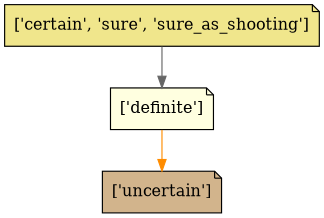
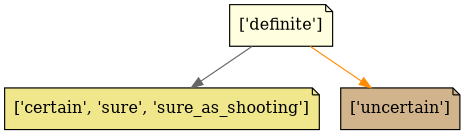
(162, 61) -> (227, 64)
